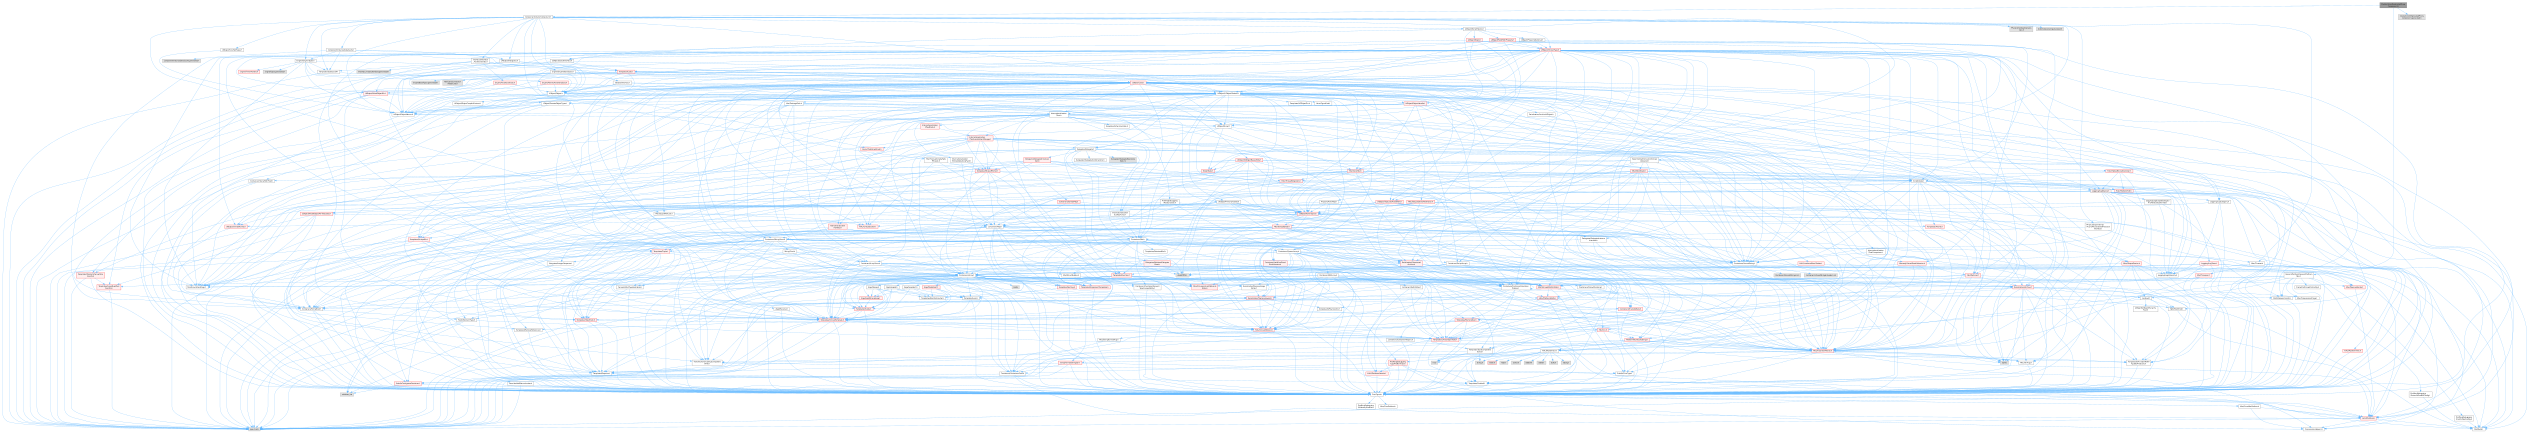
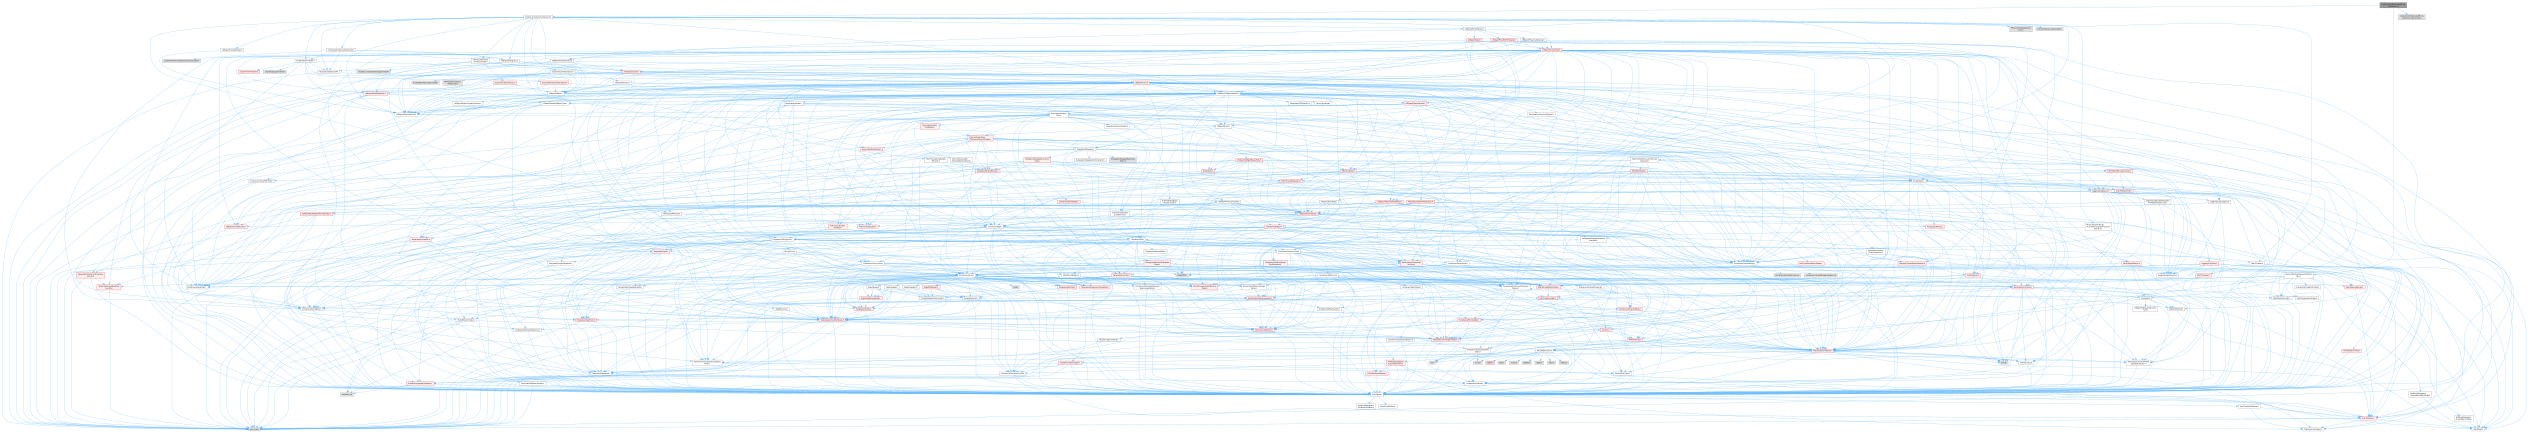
(1637, 340) -> (1635, 340)
